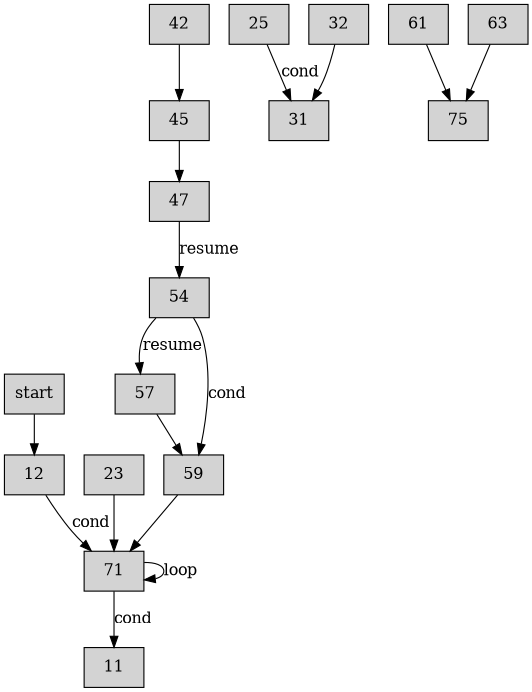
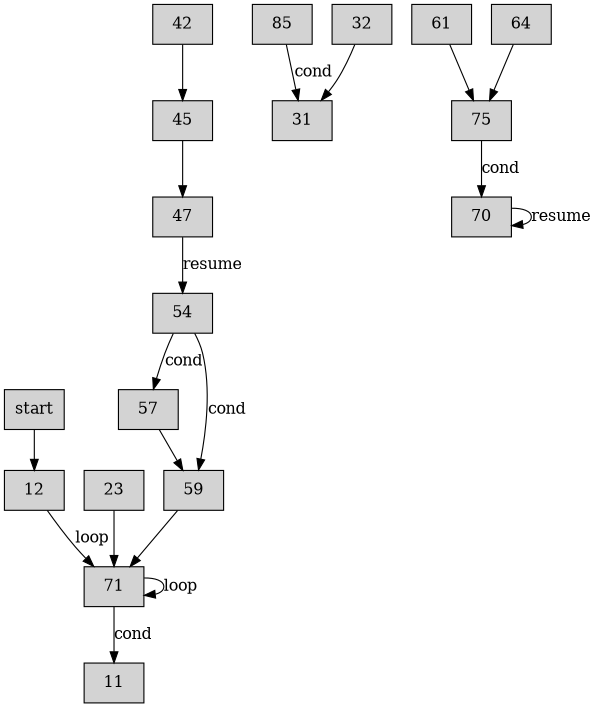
(259, 24) -> (282, 24)
(498, 24) -> (521, 24)
none -> (482, 217)
(173, 346) -> (184, 361)
(91, 523) -> (92, 539)
